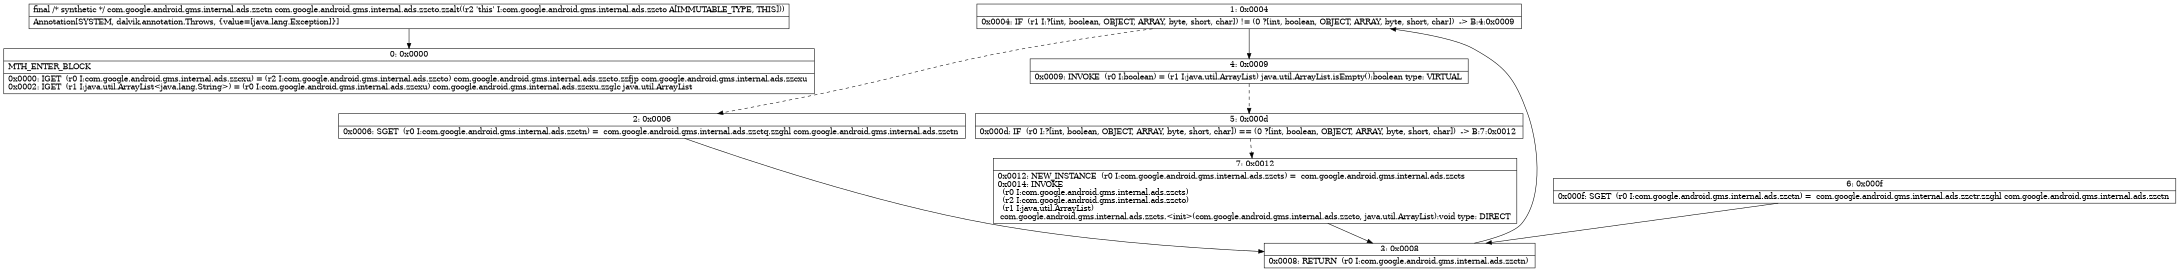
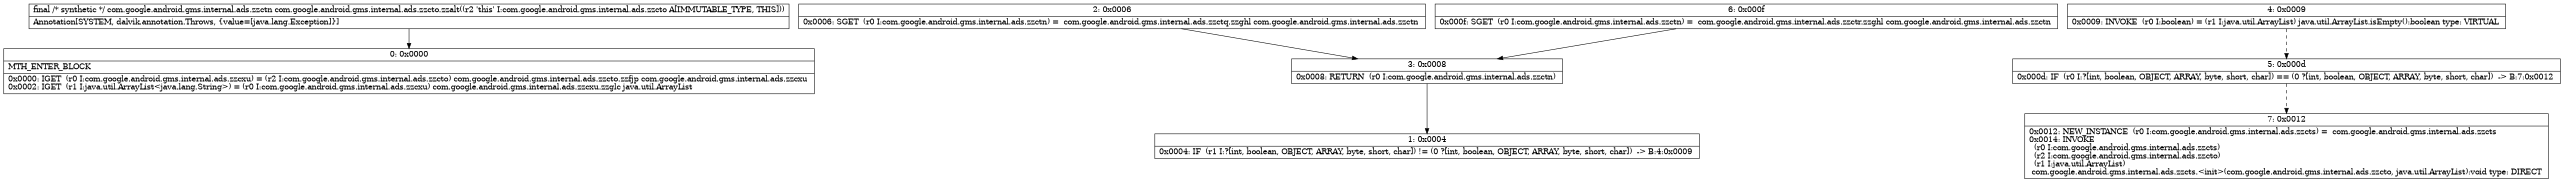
(1249, 41) -> none
(937, 67) -> none
(1348, 232) -> none
